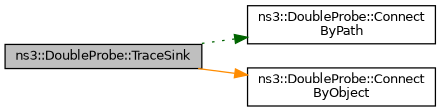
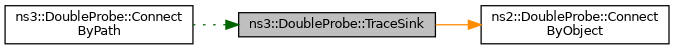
(214, 42) -> (209, 25)
(341, 87) -> (575, 25)
